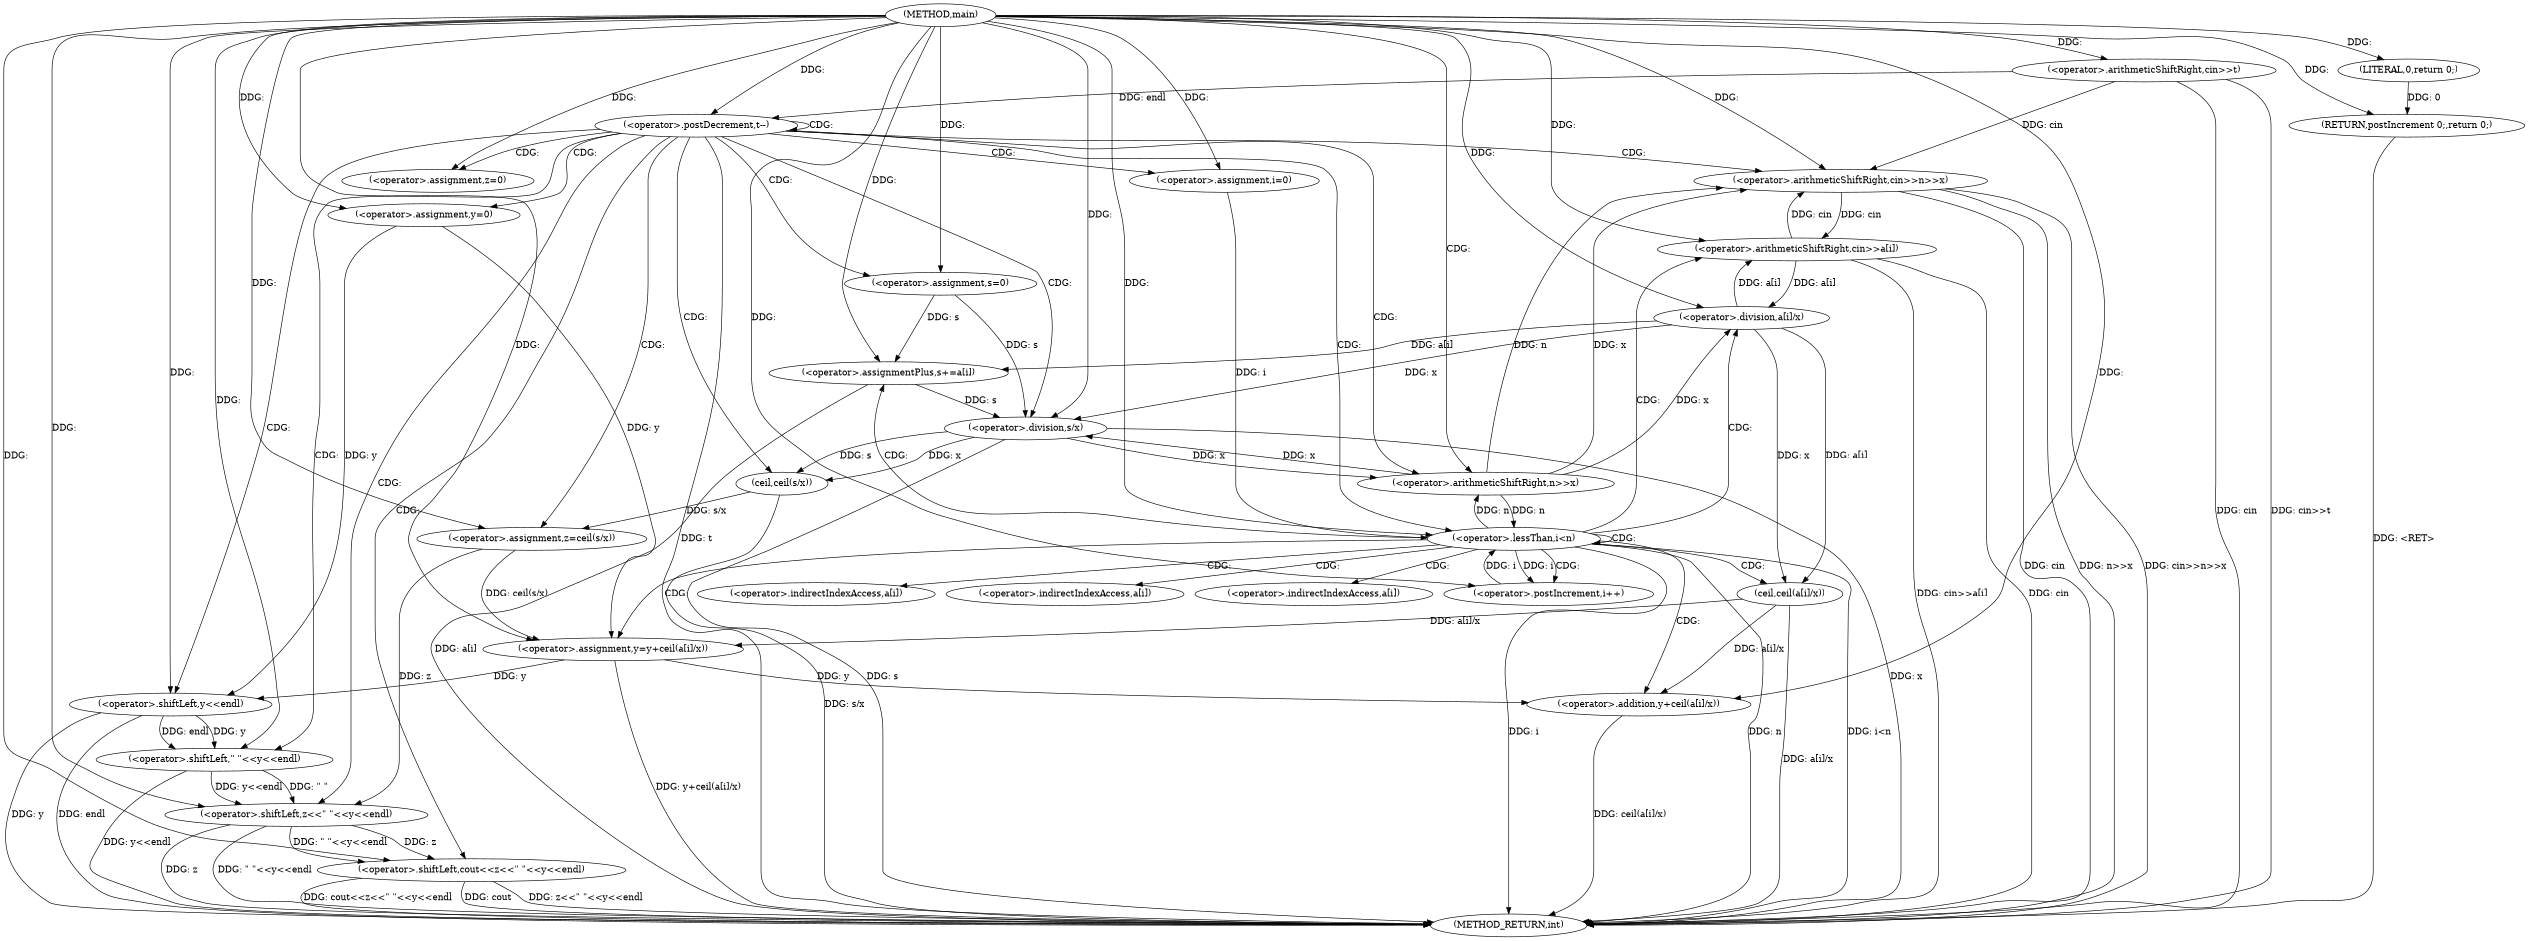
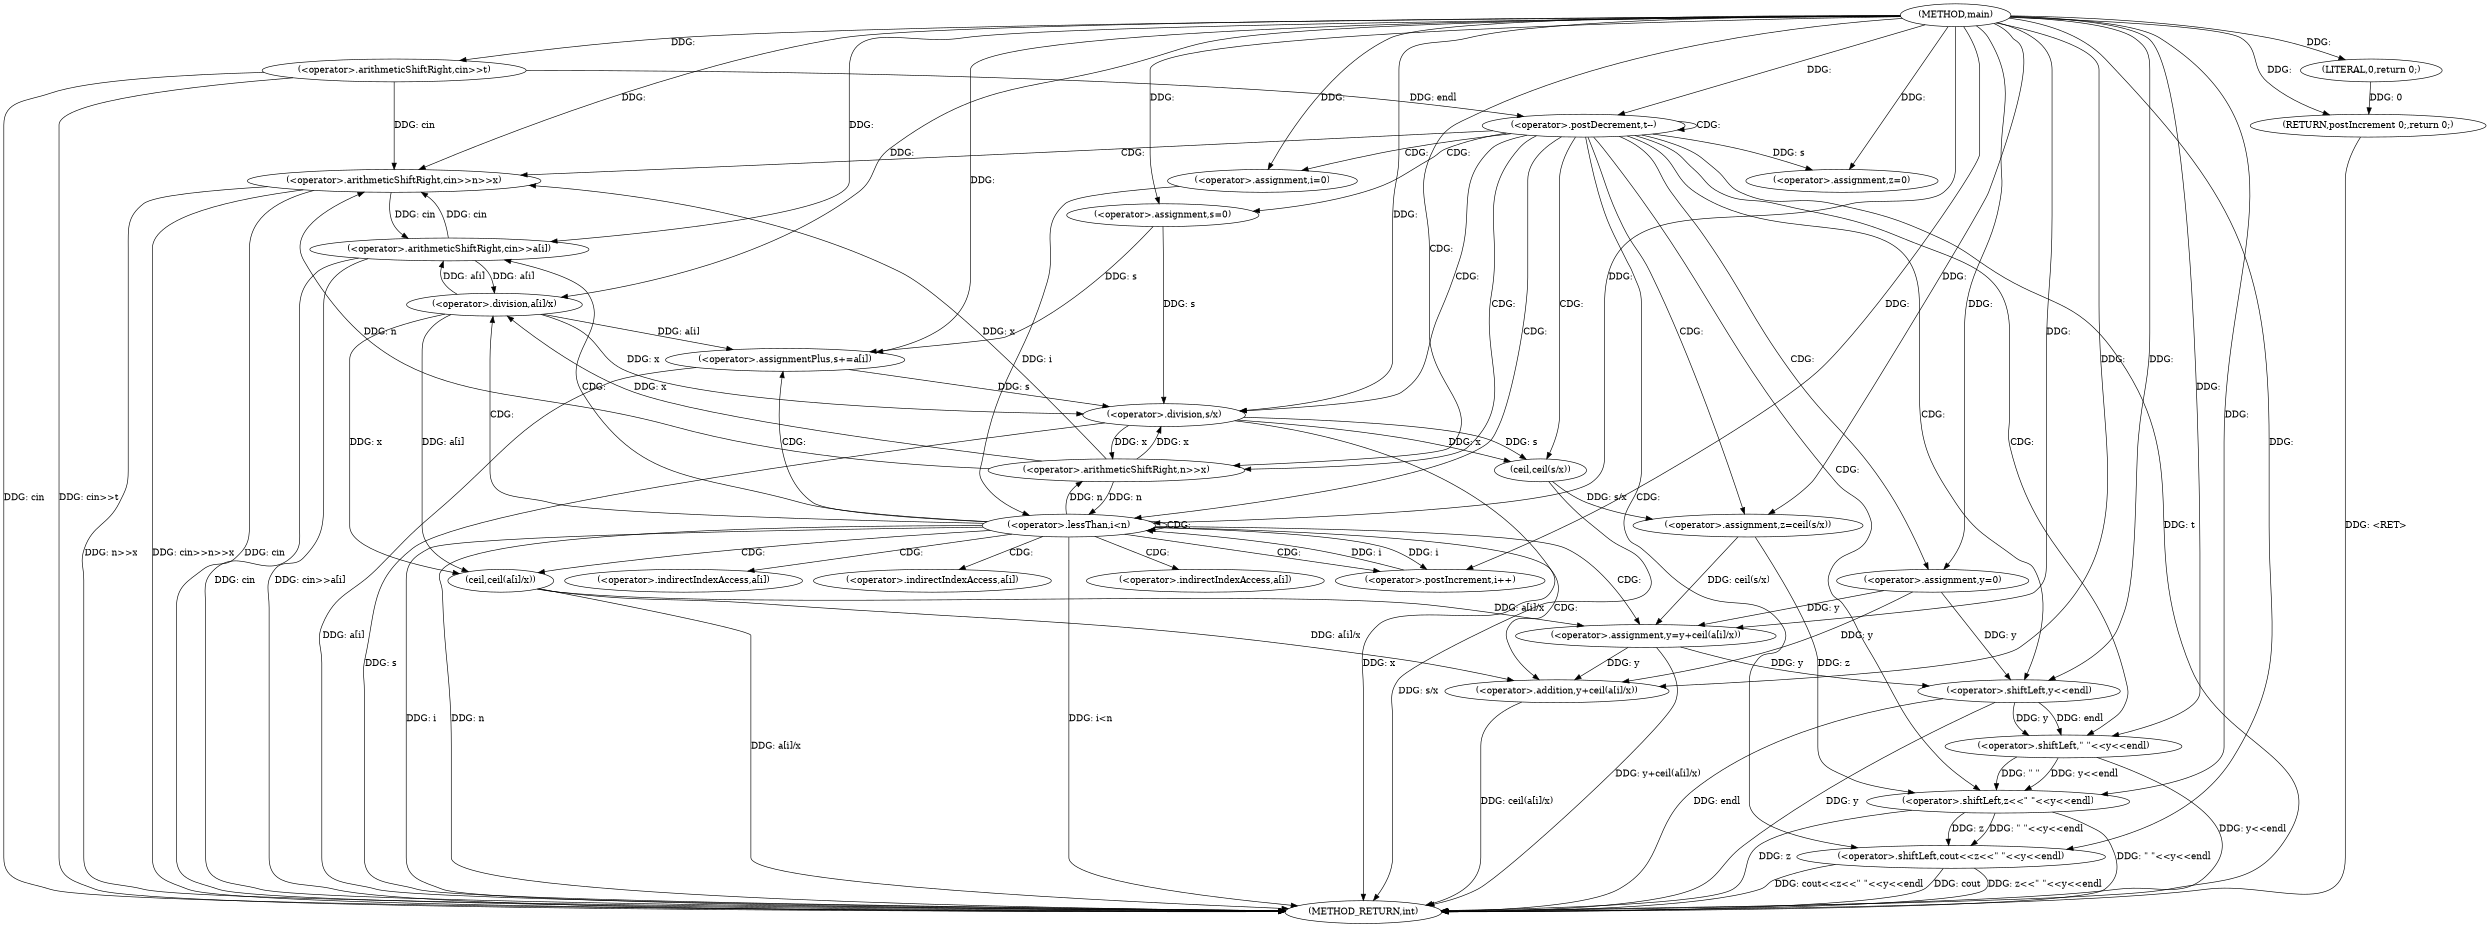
(529, 153) -> (1789, 153)
none -> (1789, 645)
